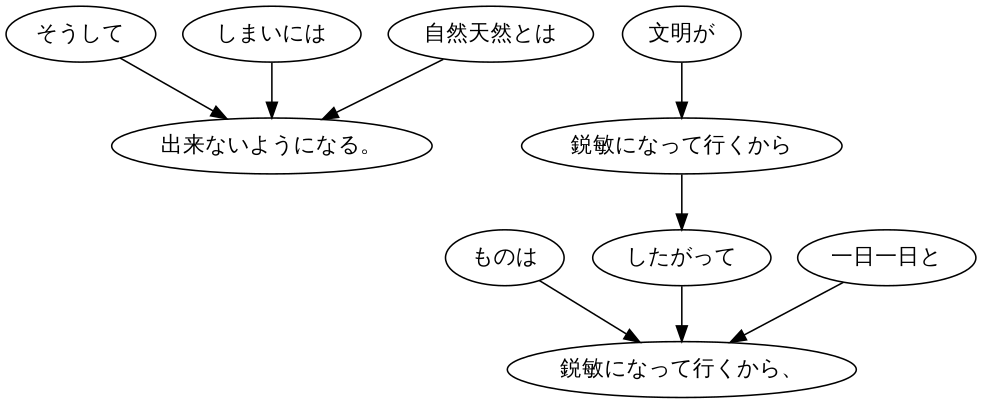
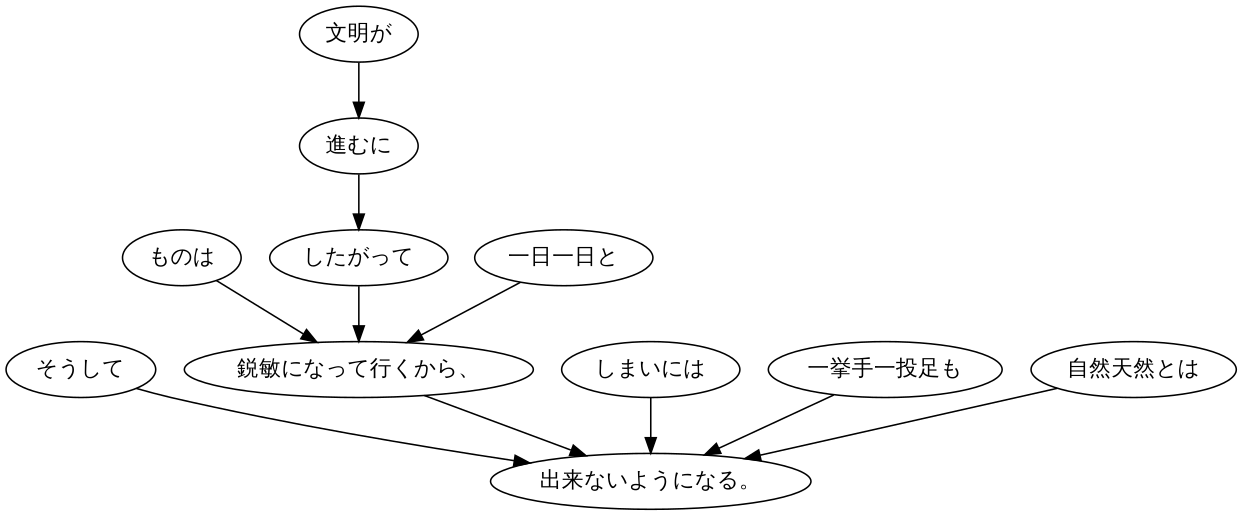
(682, 146) -> (359, 146)
none -> (885, 370)
none -> (498, 423)
